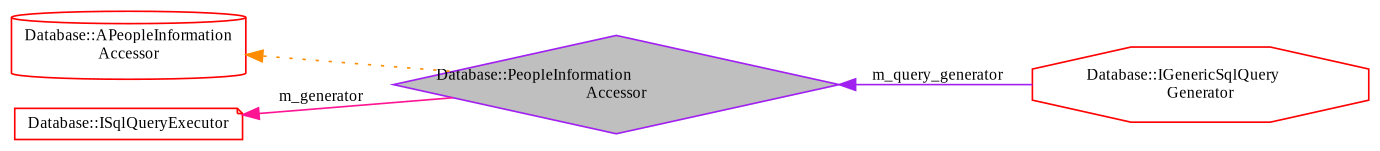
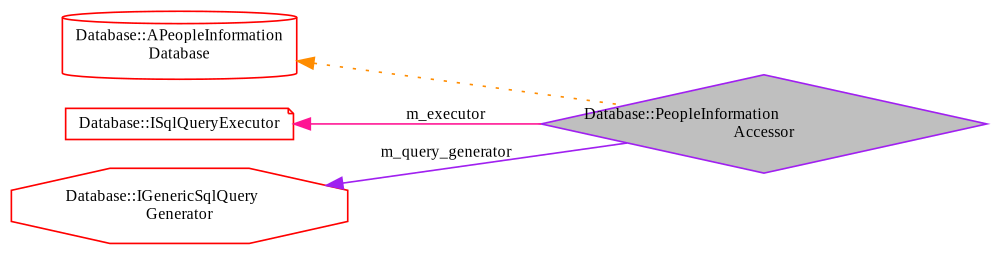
(129, 45) -> (180, 45)
(944, 85) -> (485, 163)
(320, 97) -> (444, 115)
